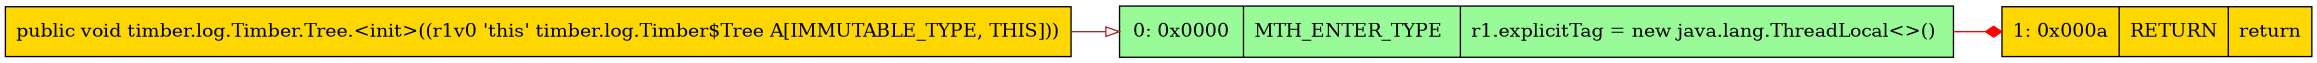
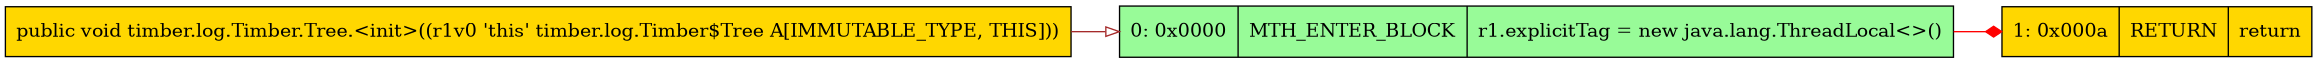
(1349, 31) -> (1353, 31)
